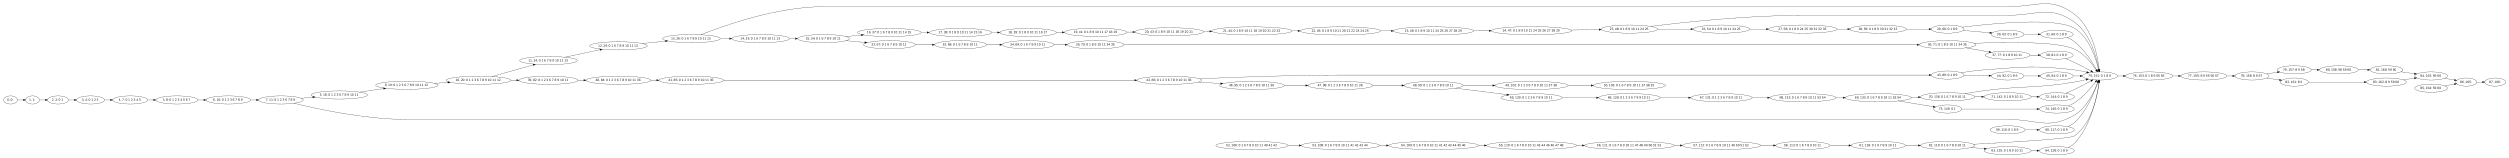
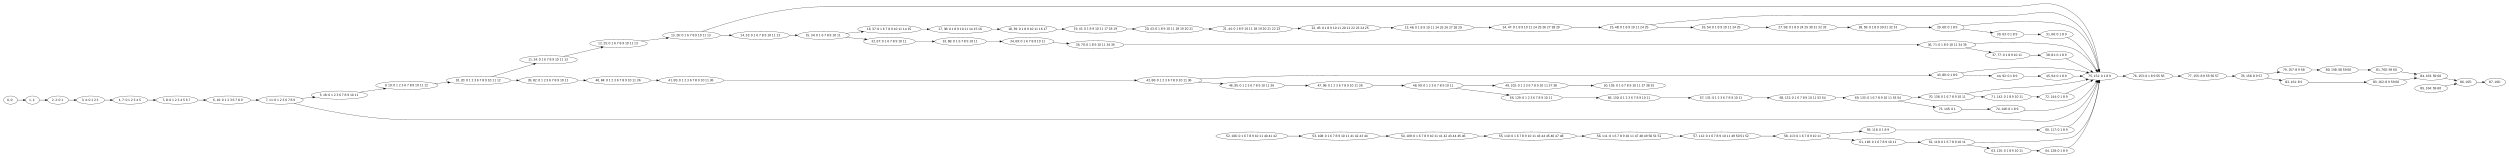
(2387, 70) -> (2387, 70)
none -> (1843, 133)
